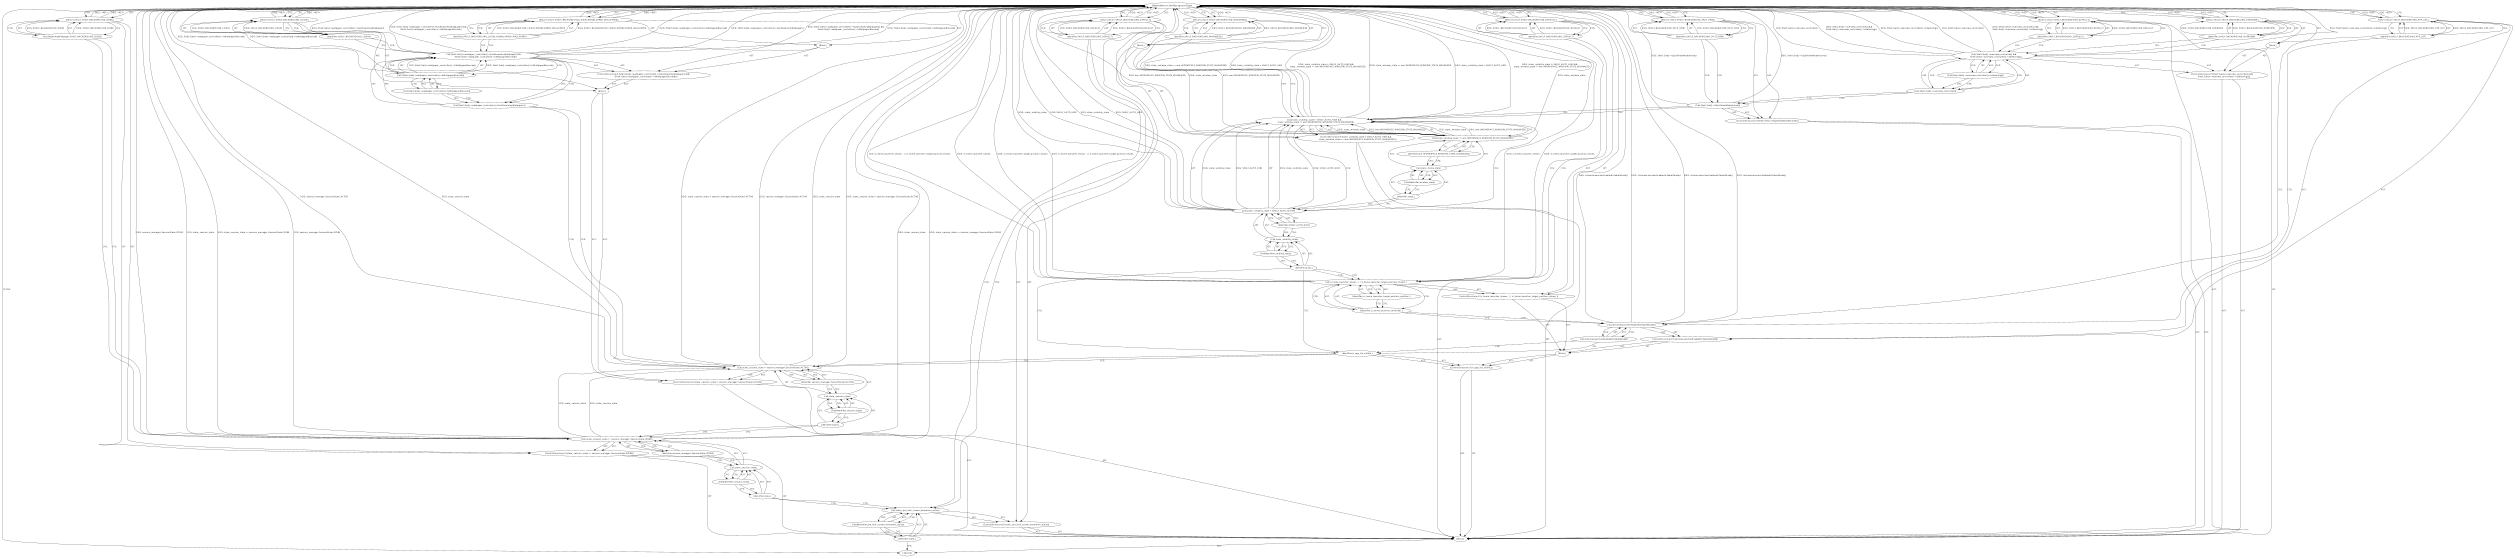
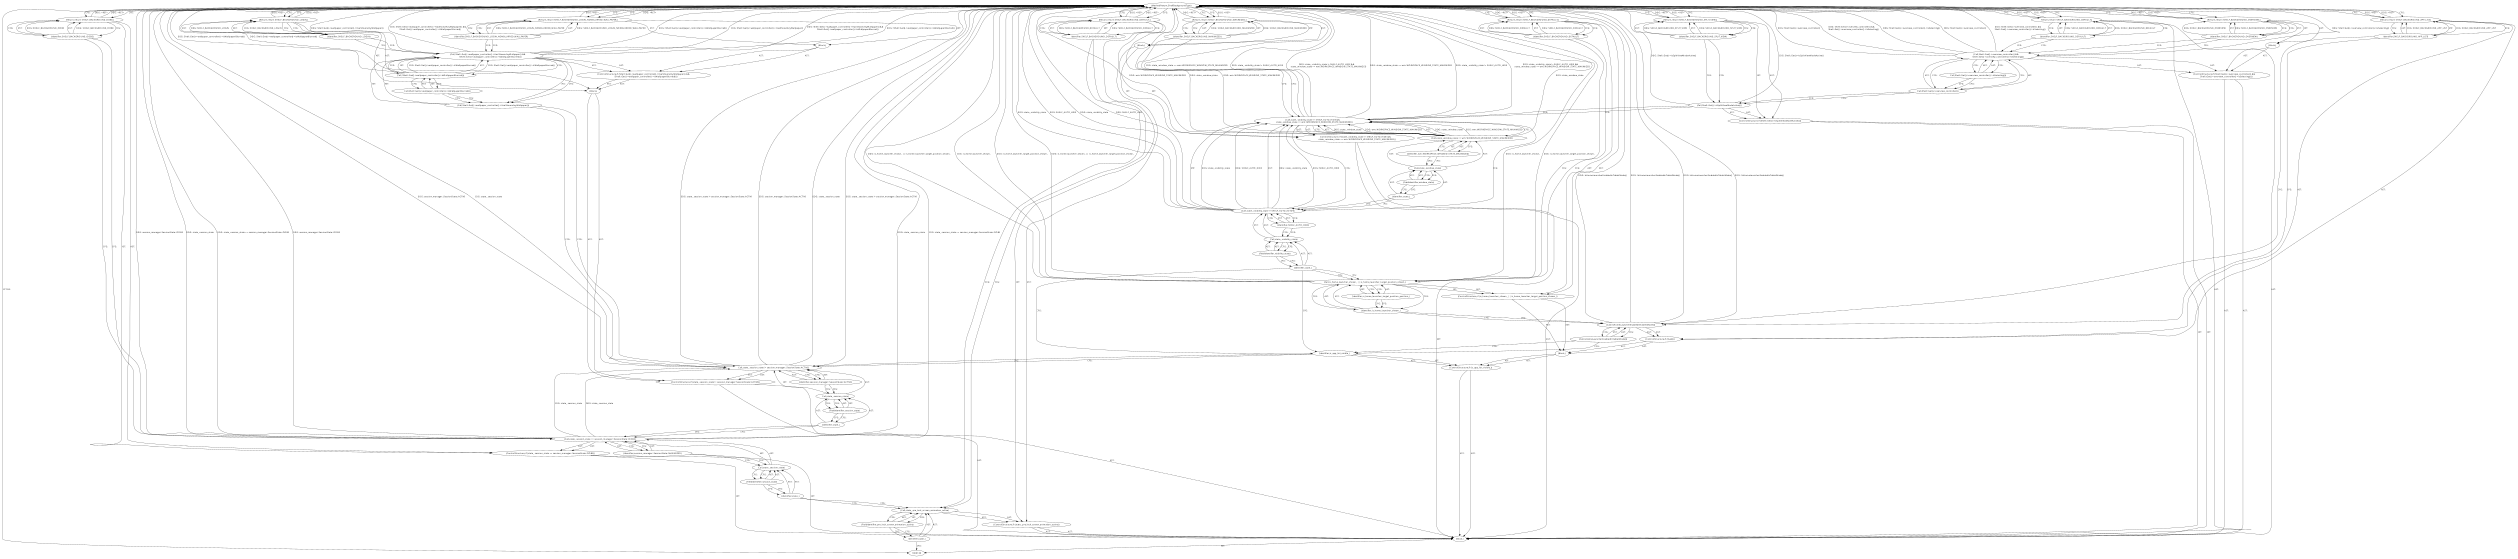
(72, 37) -> (72, 37)
(1428, 168) -> (1428, 168)
(1382, 311) -> (1381, 311)
(1685, 339) -> (1660, 339)
(688, 453) -> (653, 453)
